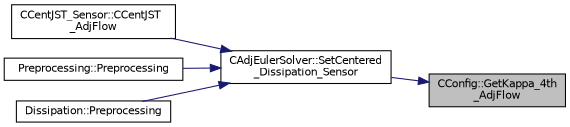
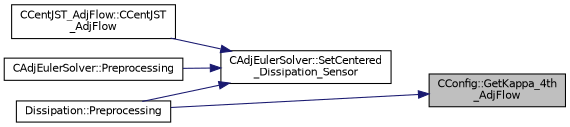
(94, 22) -> (94, 22)
(94, 69) -> (94, 69)
(405, 79) -> (295, 101)
